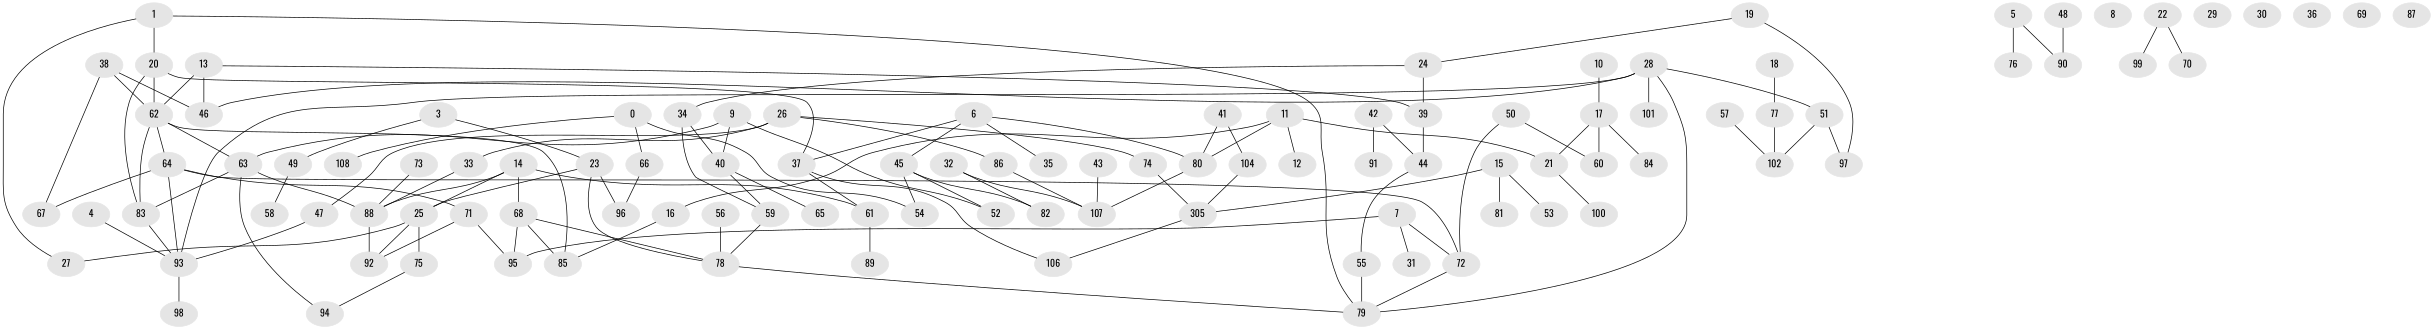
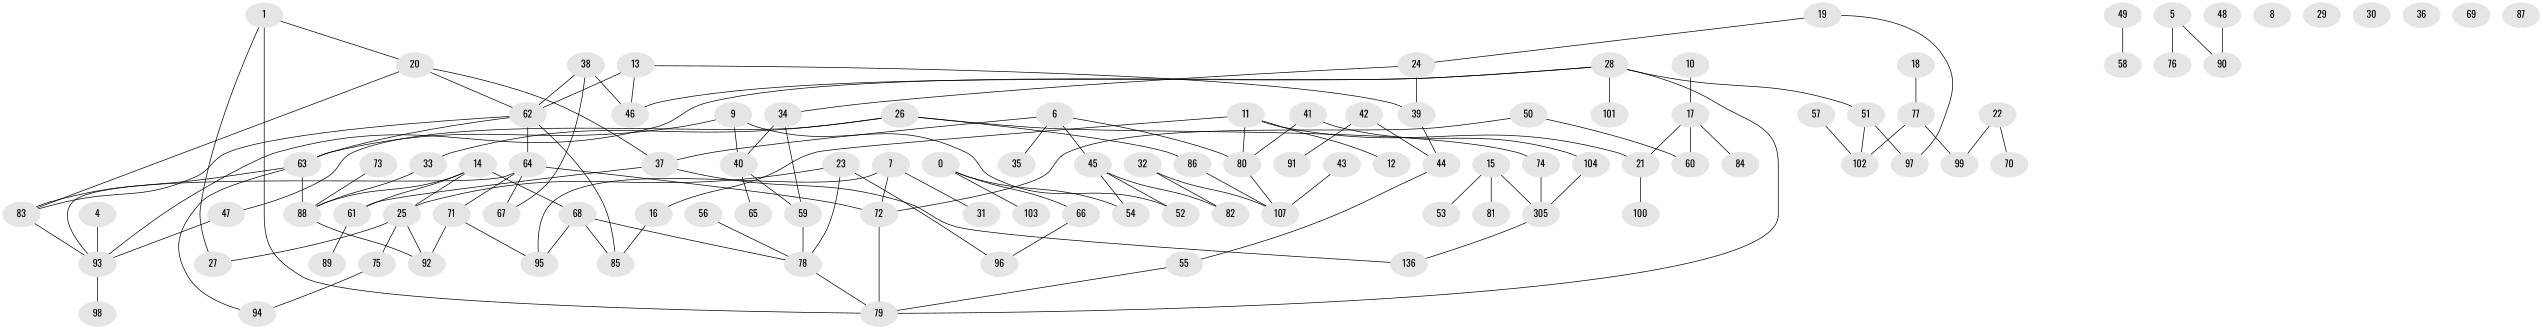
(438, 115) -> none
none -> (1939, 141)
(343, 165) -> (1031, 214)
(1053, 264) -> (1409, 264)
